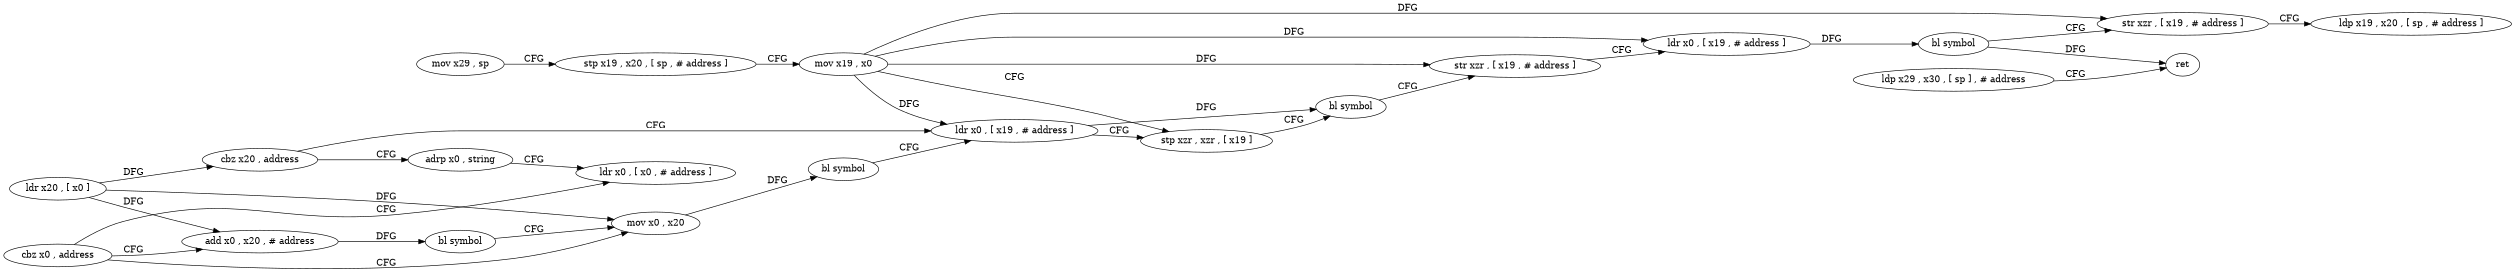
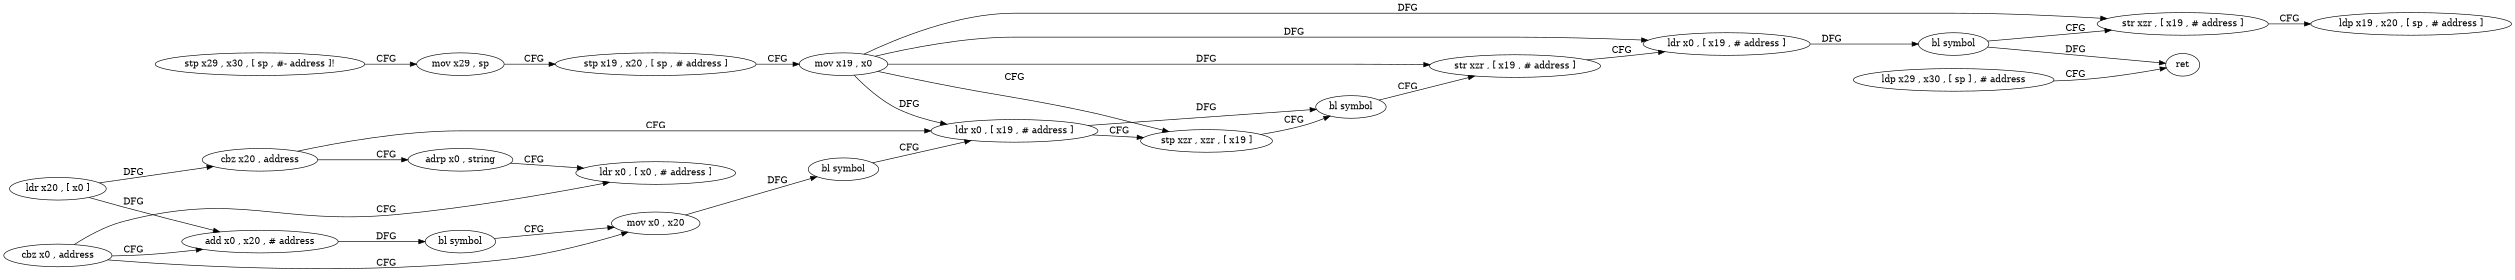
none -> (260, 64)
(357, 200) -> none
